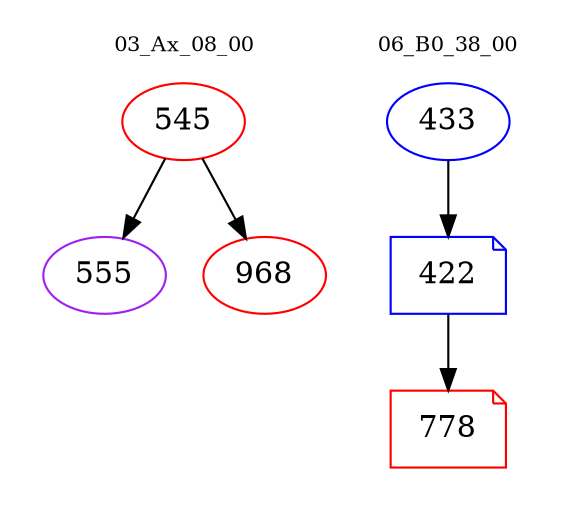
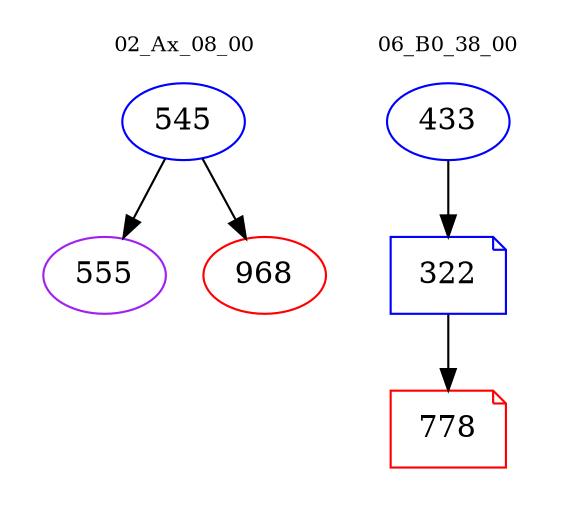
(185, 46) -> (185, 46)
(184, 122) -> (184, 122)
(448, 275) -> (448, 275)
